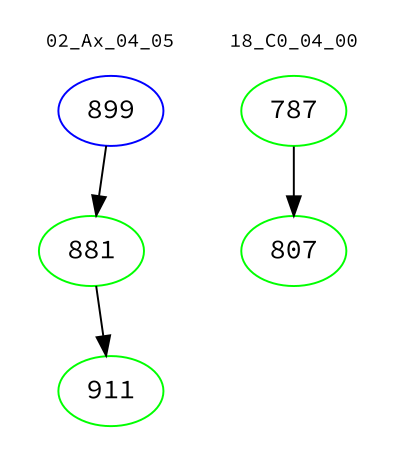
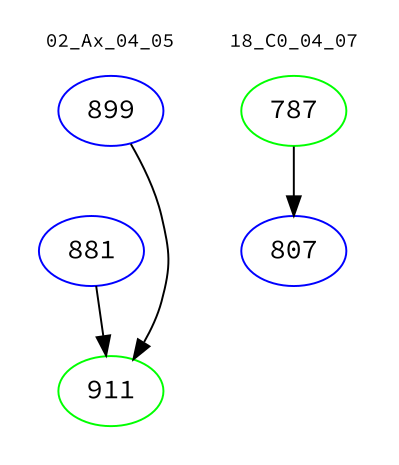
(295, 42) -> (295, 42)
(103, 171) -> (167, 242)
(91, 251) -> (91, 251)
(294, 251) -> (294, 251)
